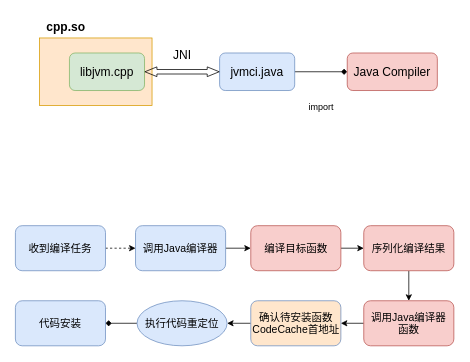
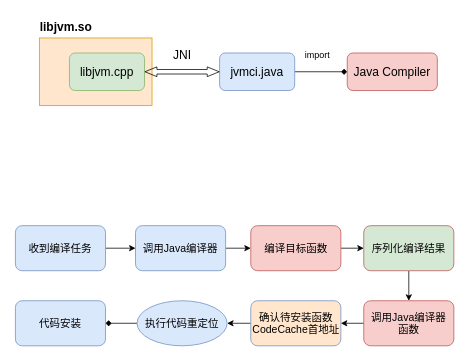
(66, 27) -> (66, 27)
(321, 108) -> (317, 55)
(117, 248) -> (117, 248)
(408, 248) -> (408, 248)
